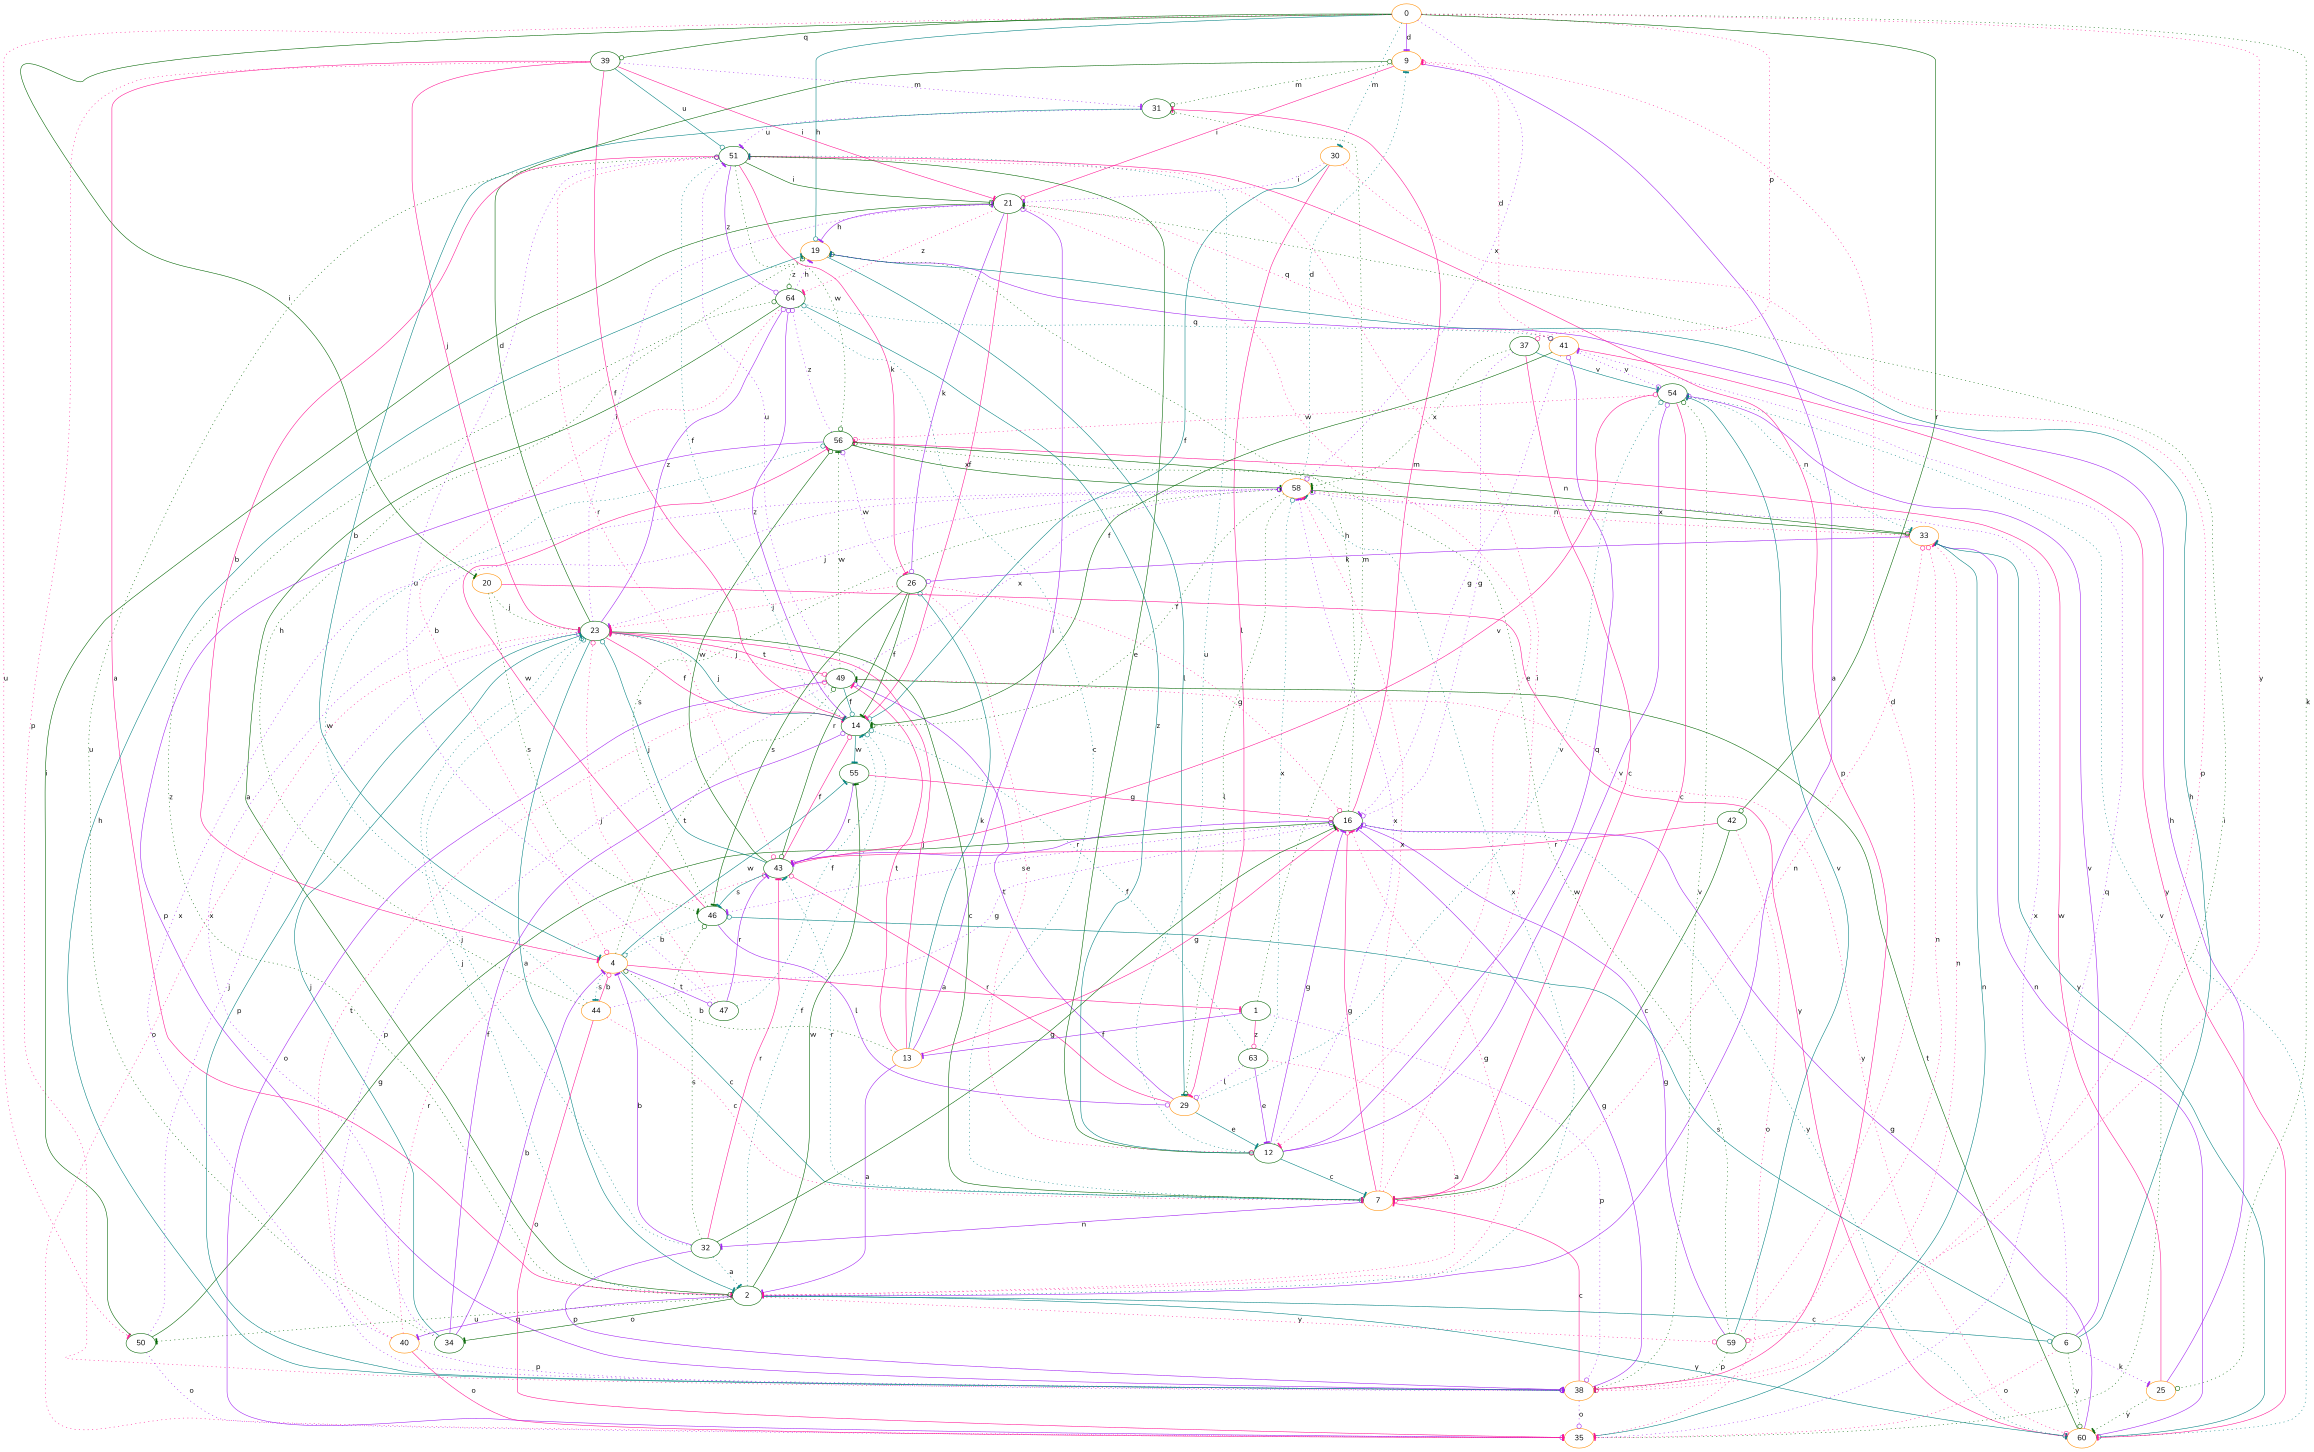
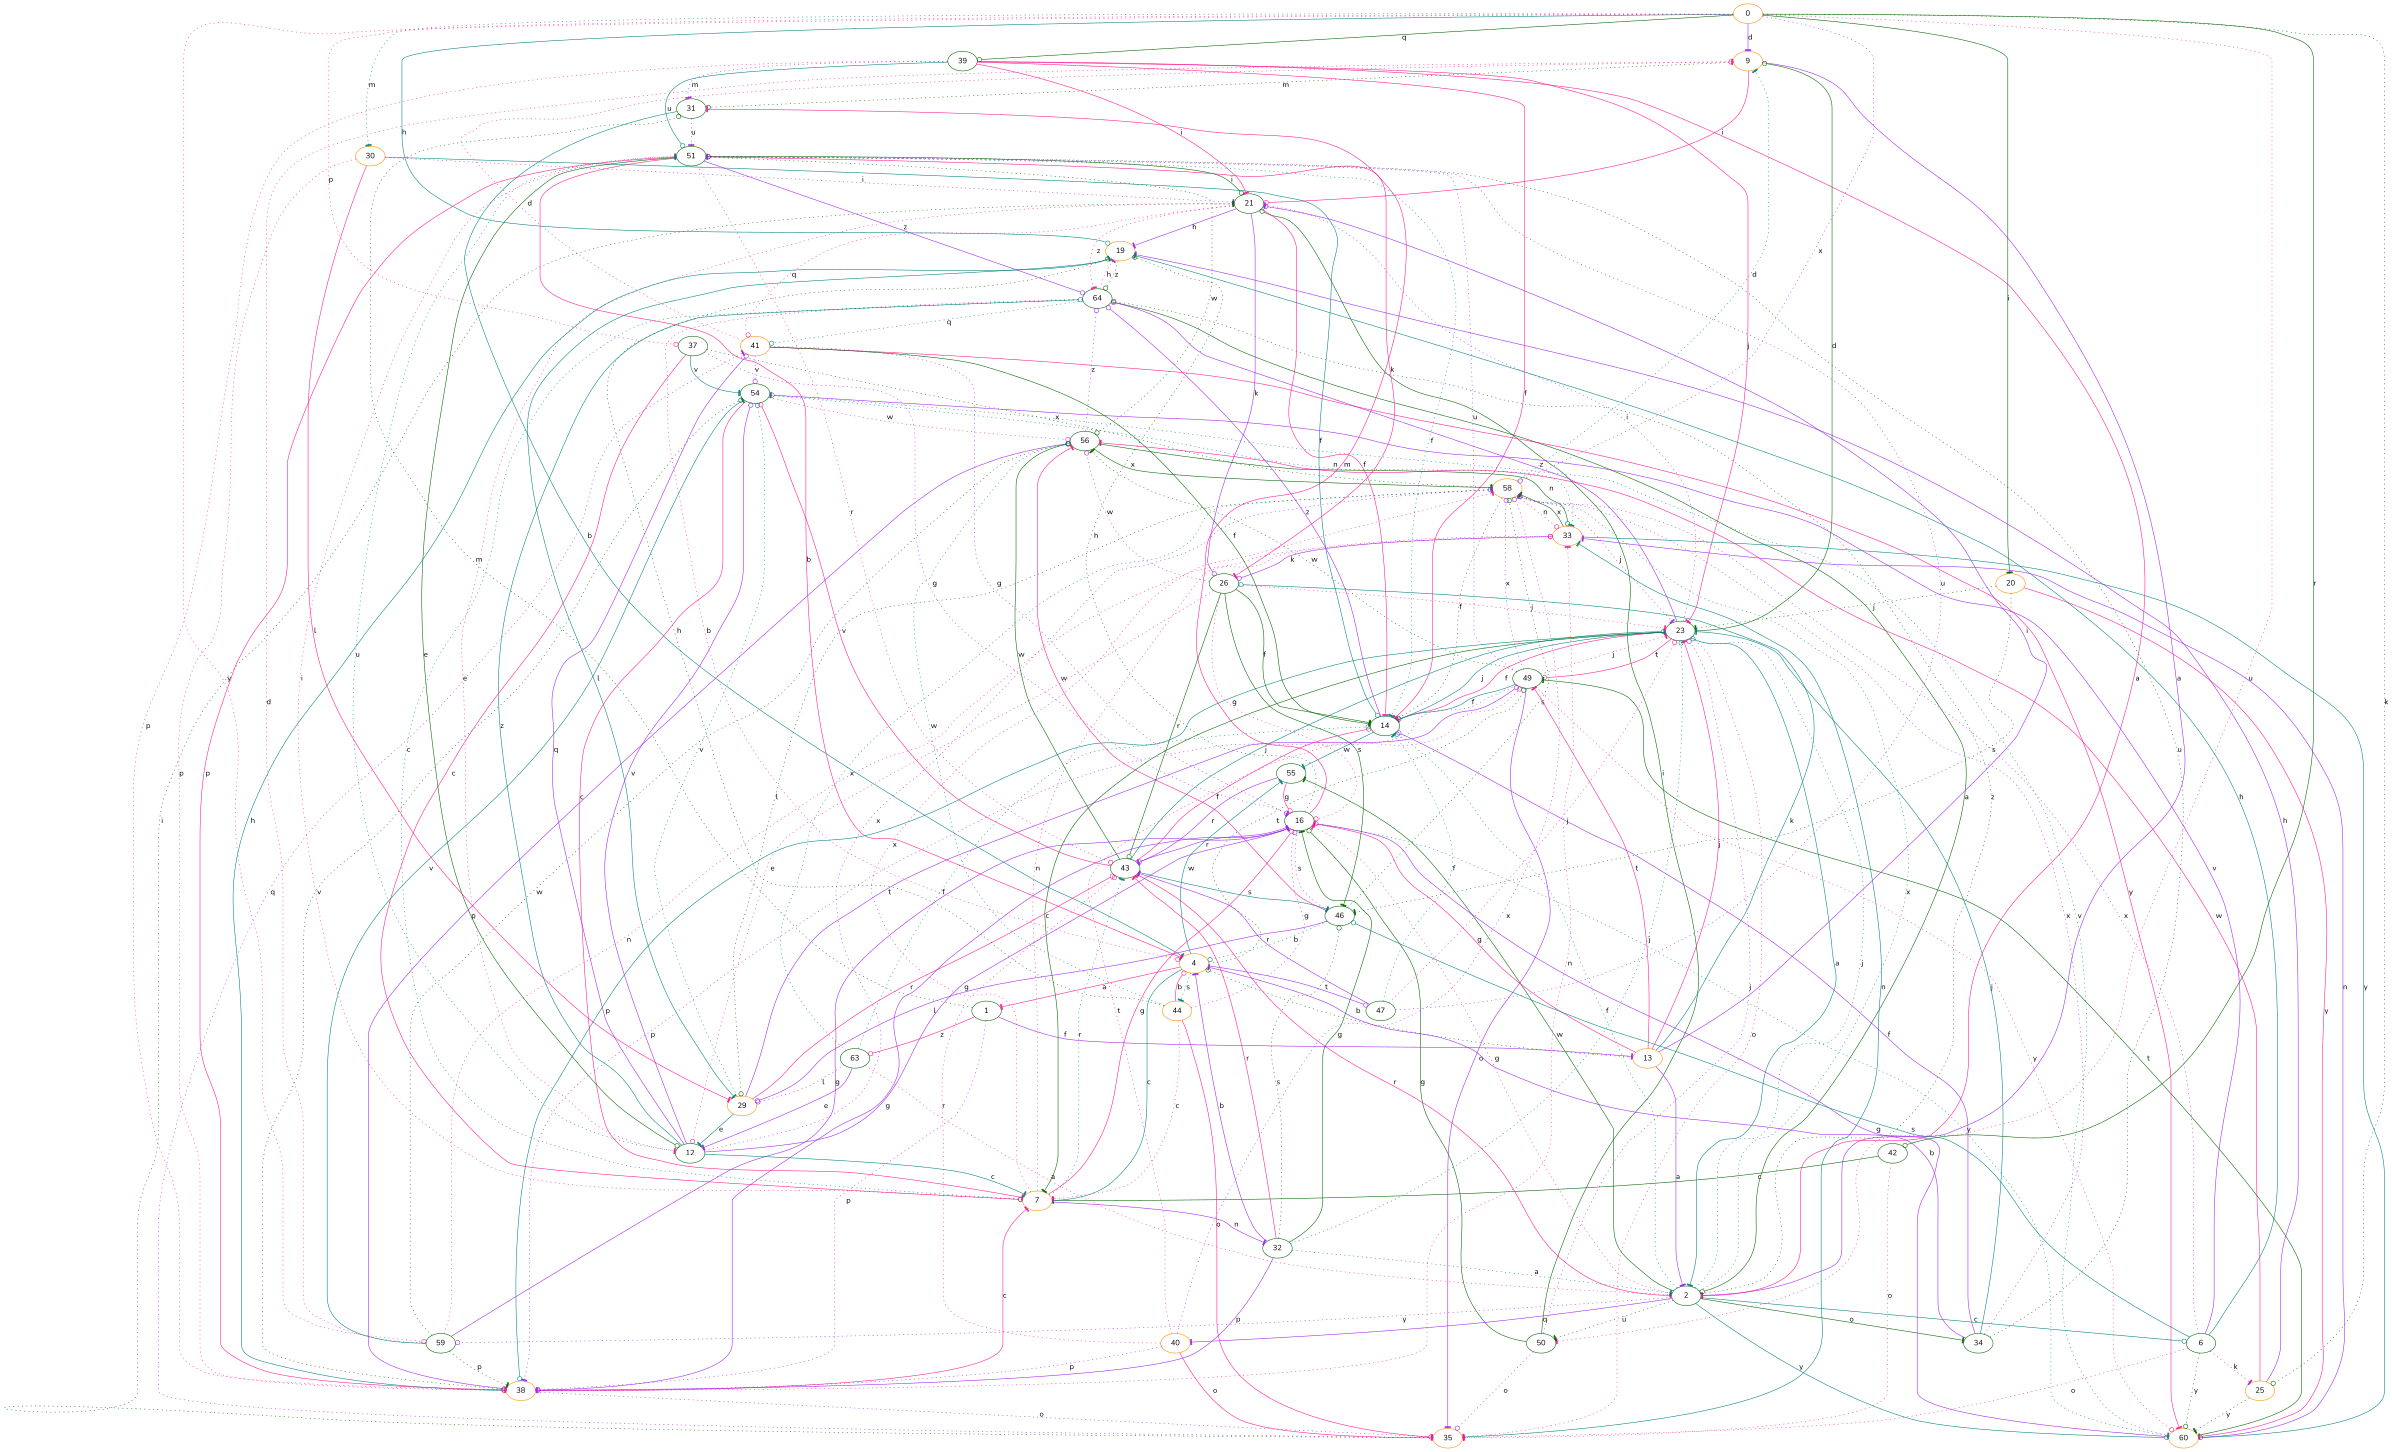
(1256, 851) -> (1407, 1093)
(1237, 1319) -> (1066, 1330)
